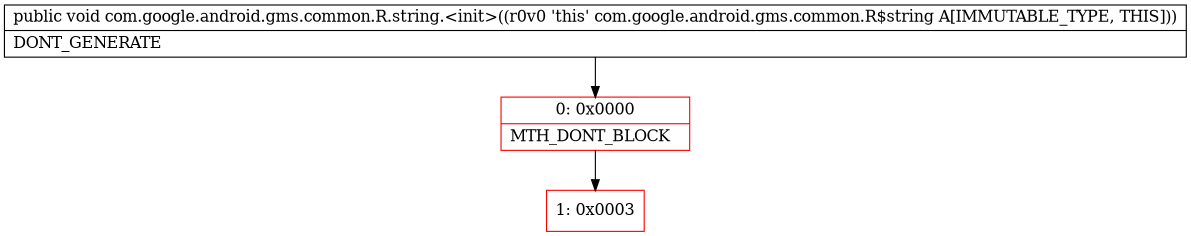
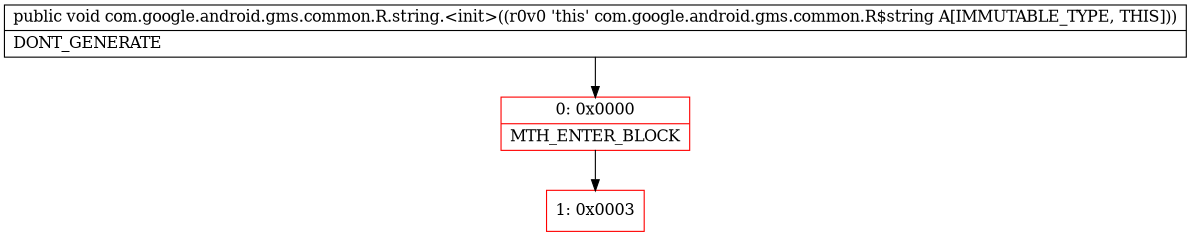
(590, 136) -> (595, 136)
